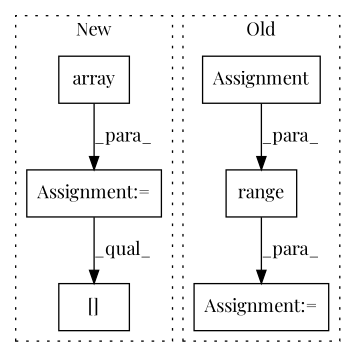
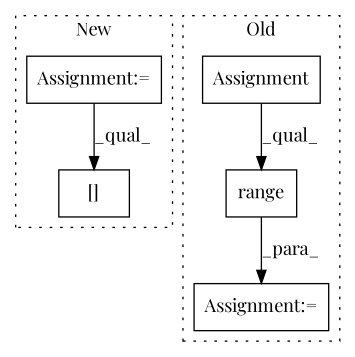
(94, 80) -> none
(291, 137) -> (290, 137)
